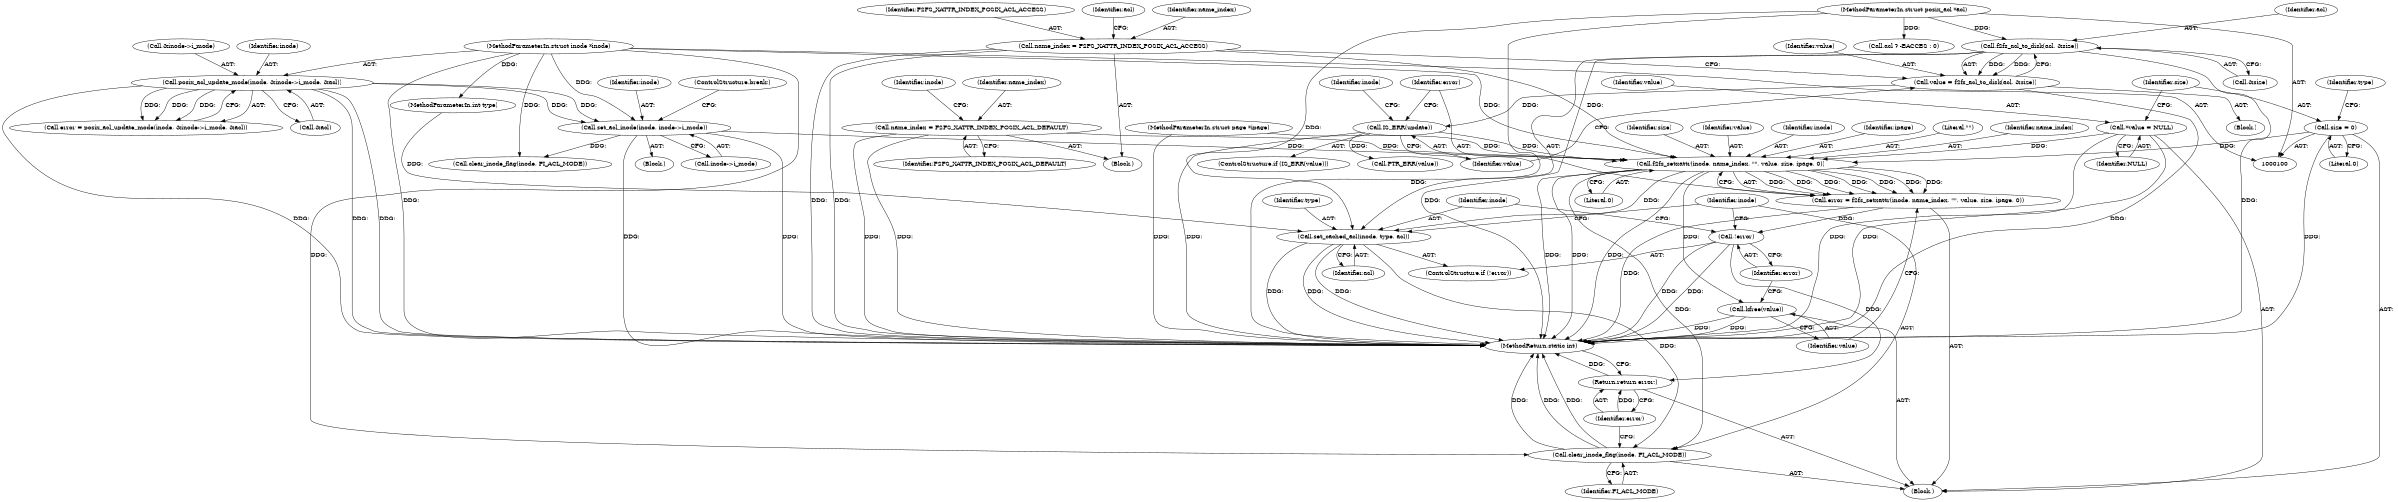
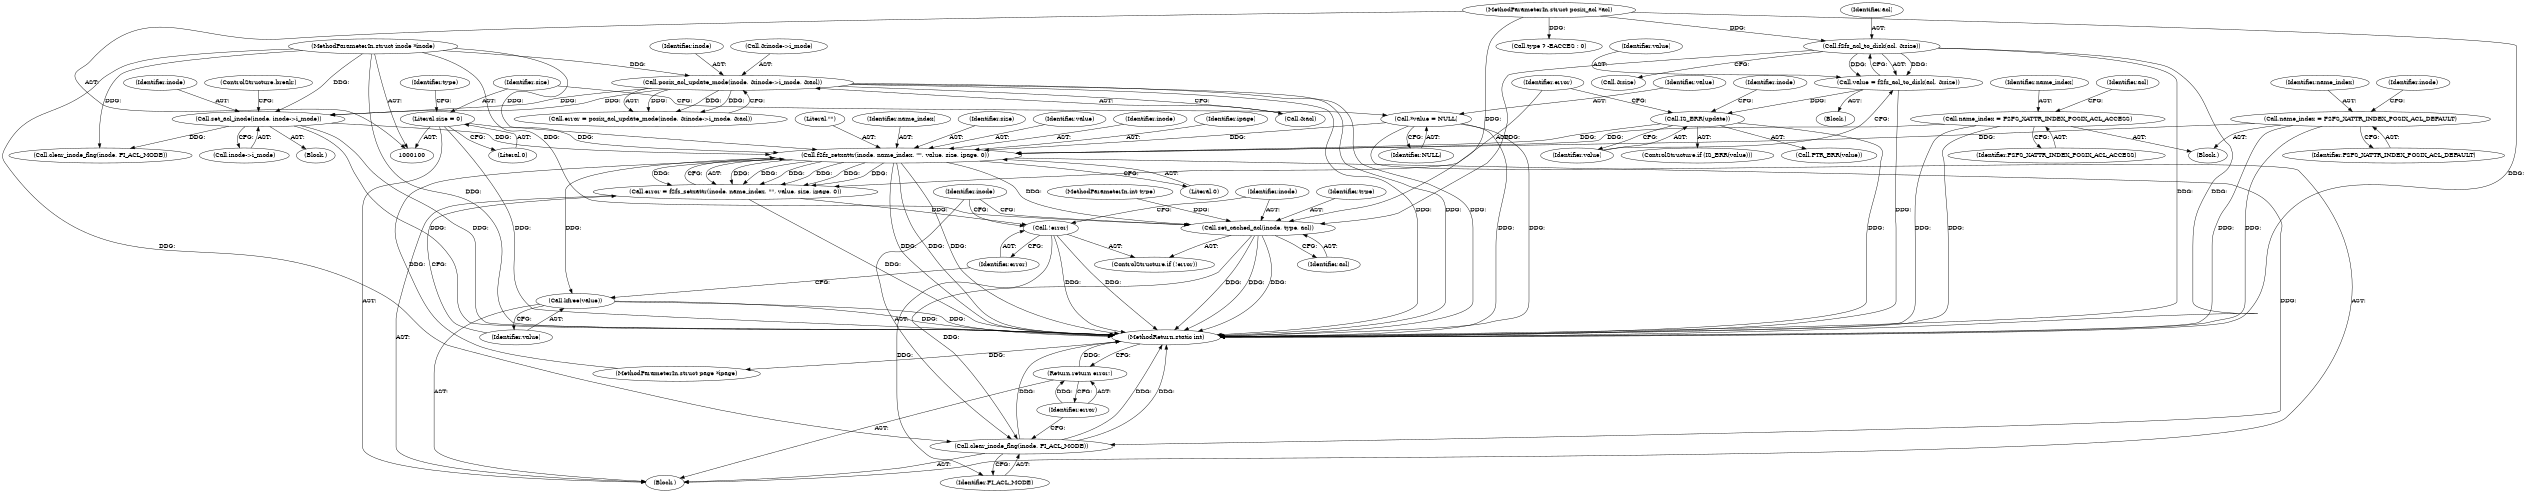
(1904, 46) -> (1549, 46)
(2186, 55) -> none
(1565, 61) -> (2033, 137)
(371, 65) -> (639, 65)
(488, 70) -> (768, 205)
(2336, 128) -> (437, 119)
(1360, 146) -> (1779, 137)
(1554, 146) -> (1513, 137)
(1220, 333) -> (936, 357)
(1877, 347) -> (910, 302)
